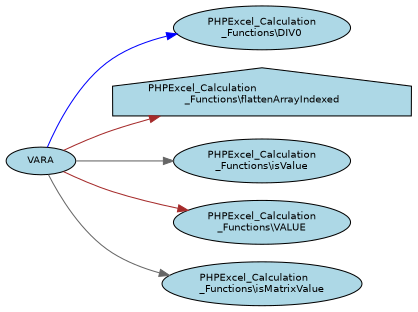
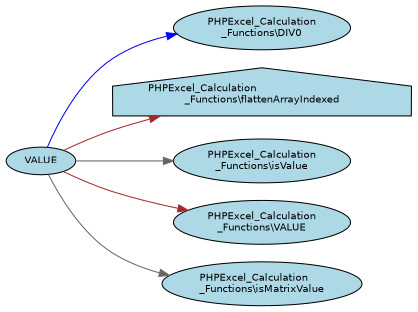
(41, 161) -> (41, 161)
